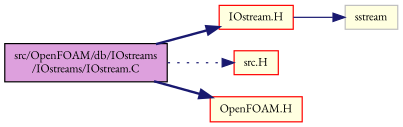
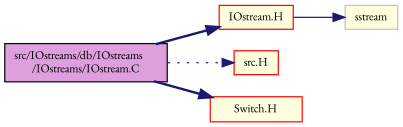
(86, 63) -> (86, 63)
(256, 109) -> (256, 109)
